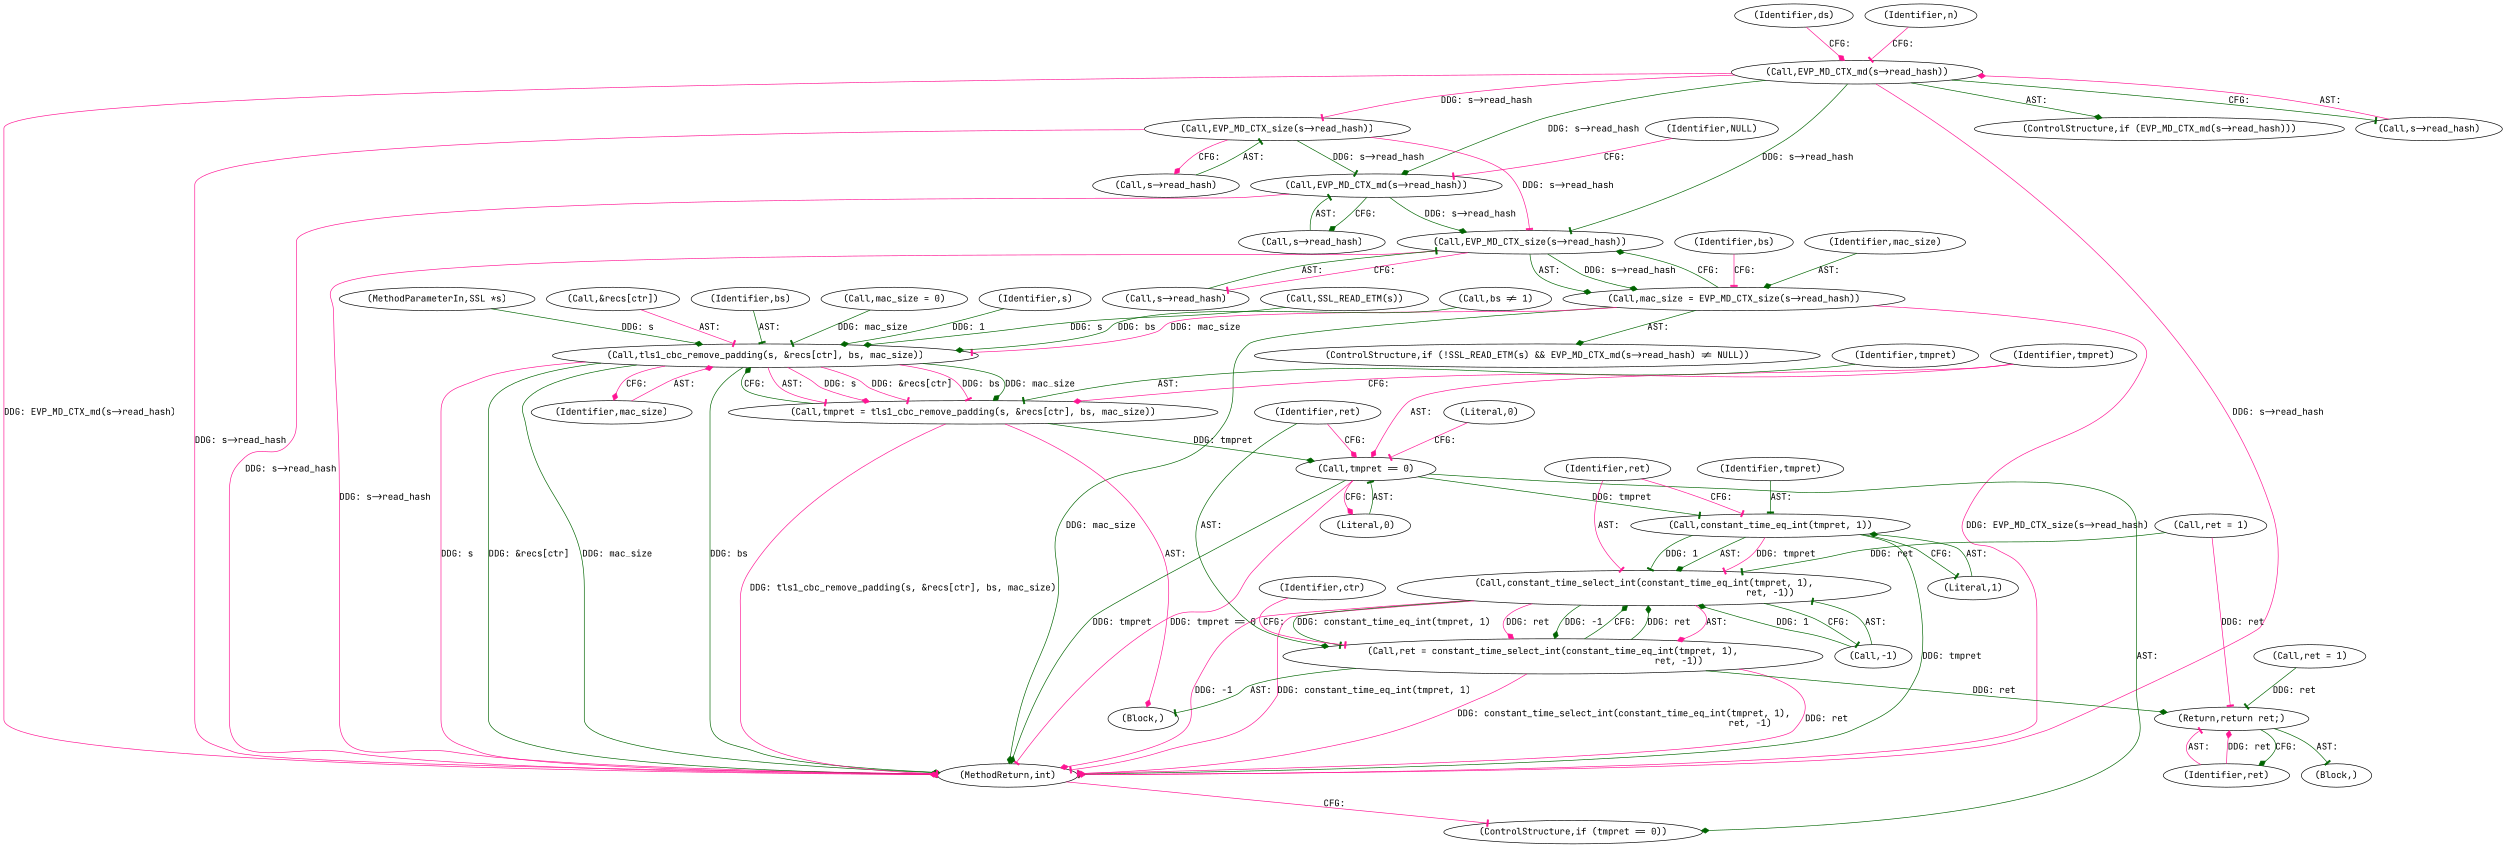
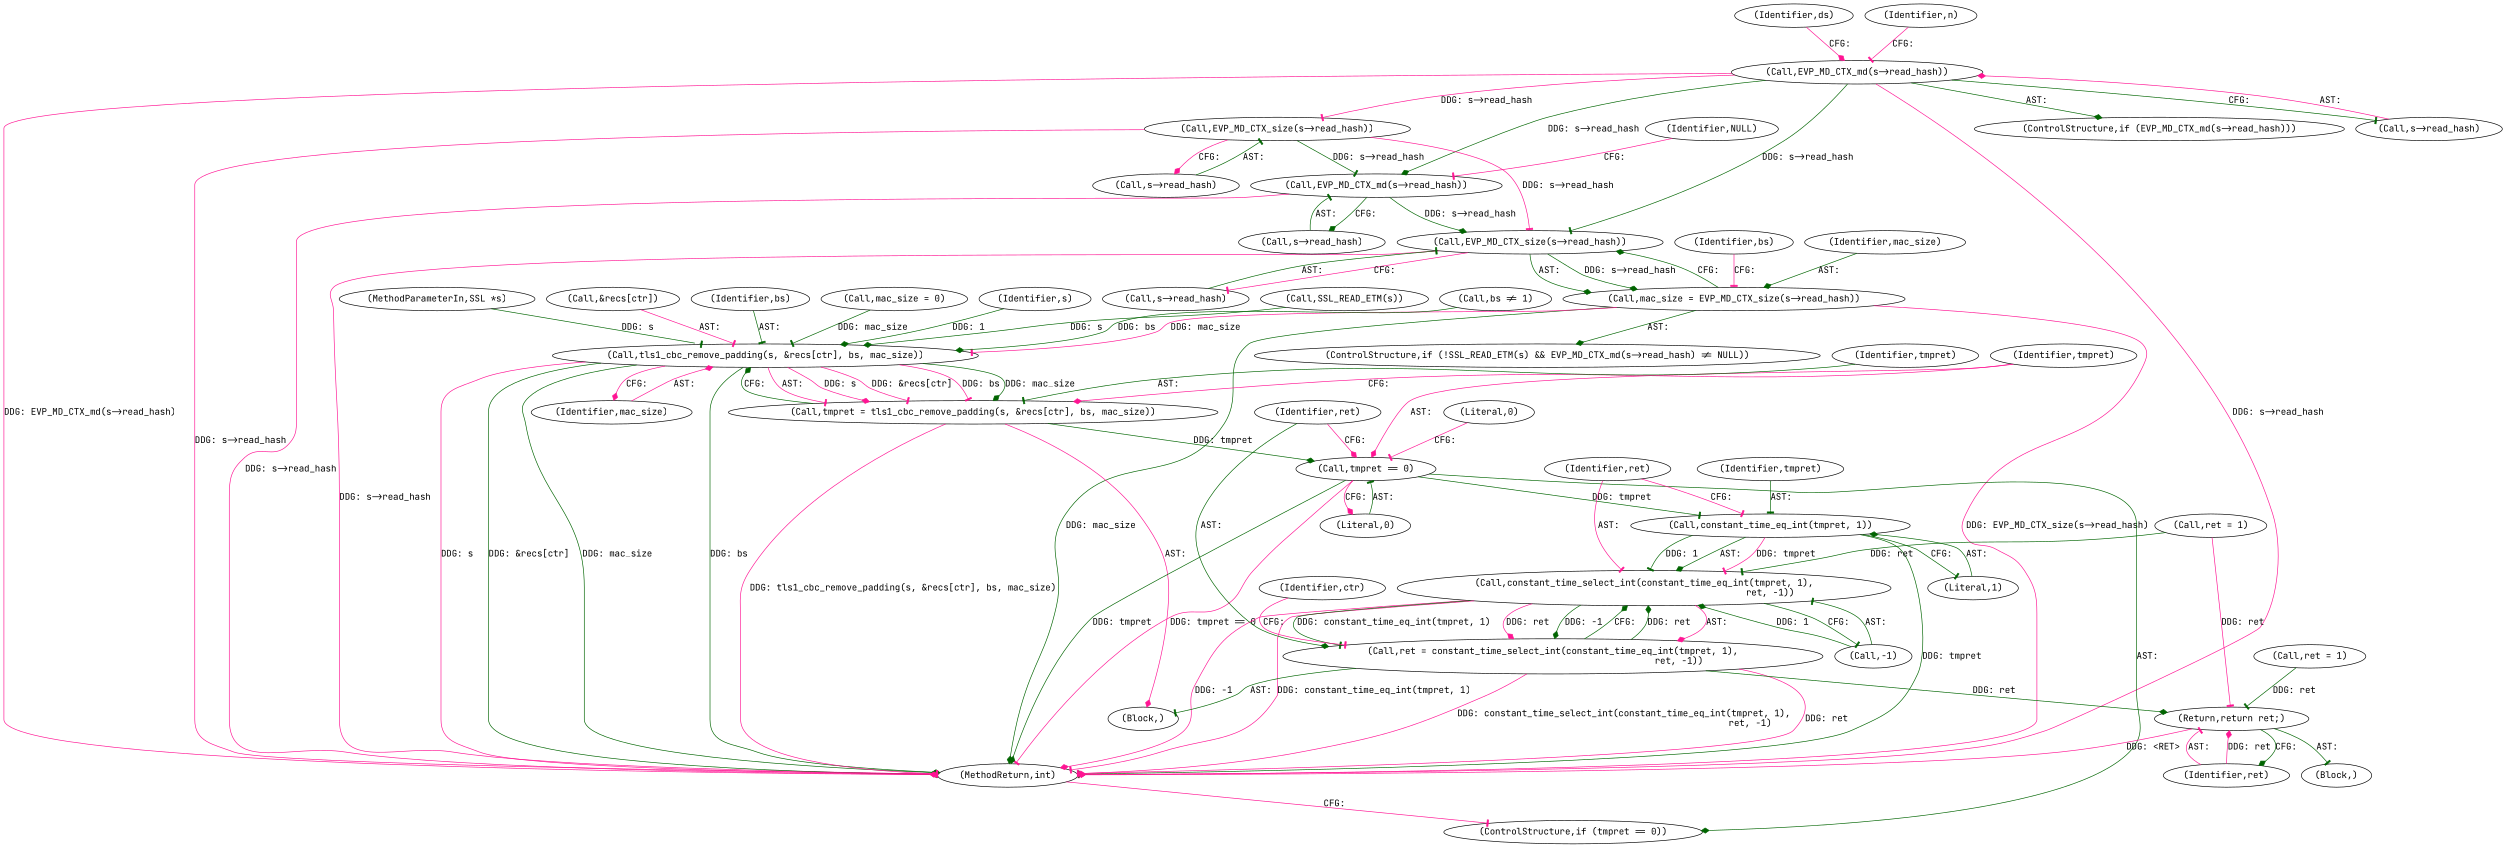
(593, 326) -> (593, 326)
none -> (1779, 766)
